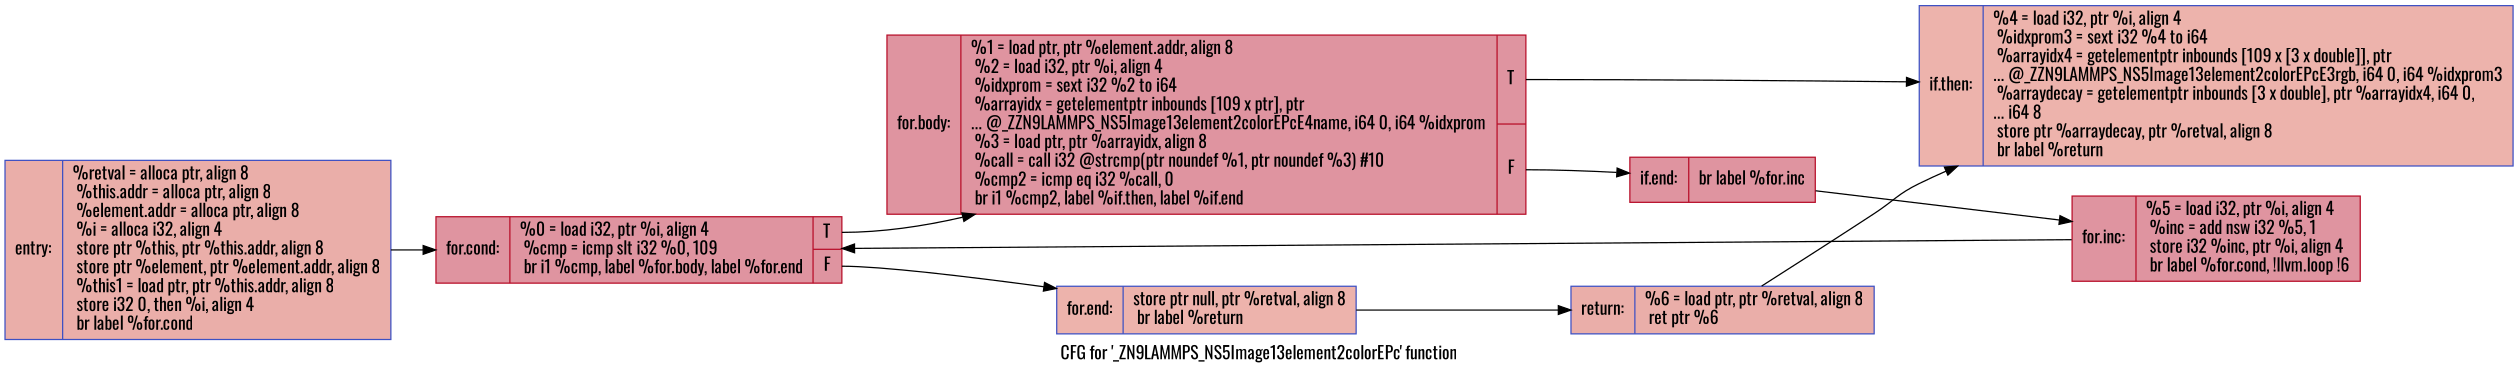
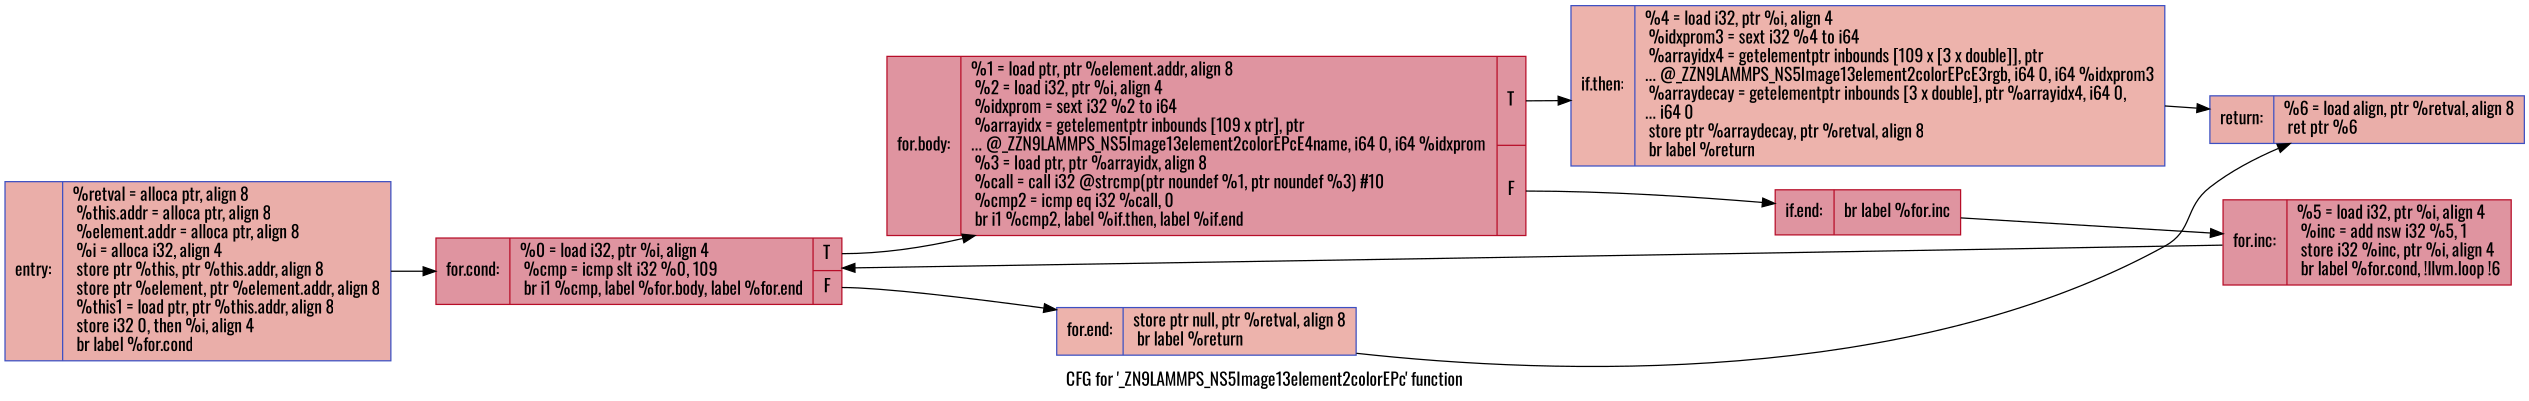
(2018, 113) -> (1670, 113)
(1853, 227) -> (2181, 107)
(1755, 300) -> (2399, 110)
